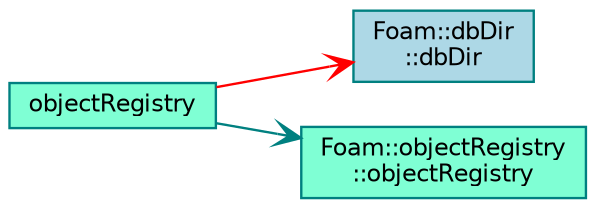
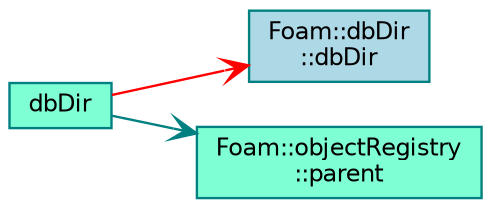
(113, 106) -> (60, 106)
(444, 162) -> (339, 162)
